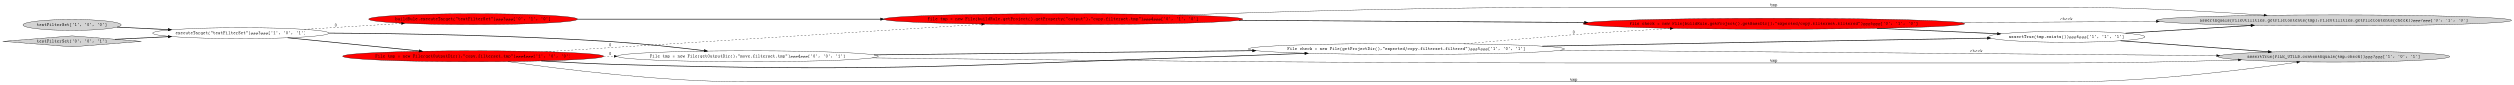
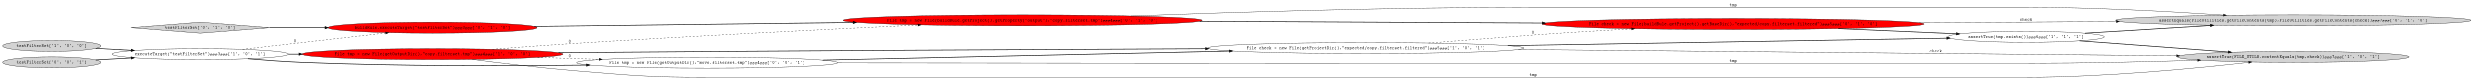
none -> (200, 28)
(72, 41) -> (52, 62)
